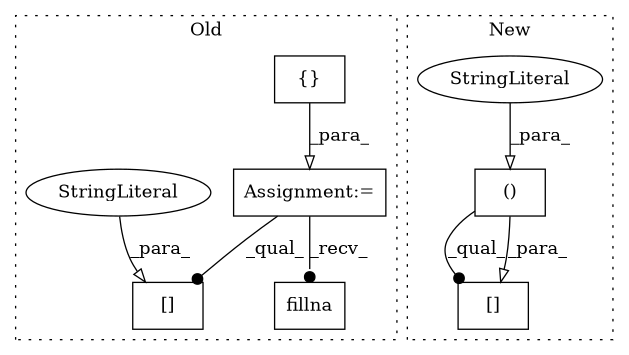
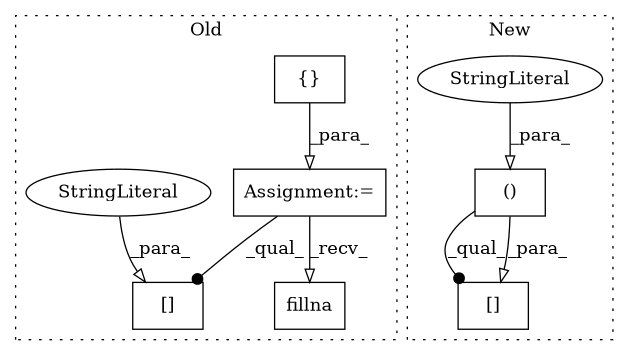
(310, 243) -> (310, 243)
